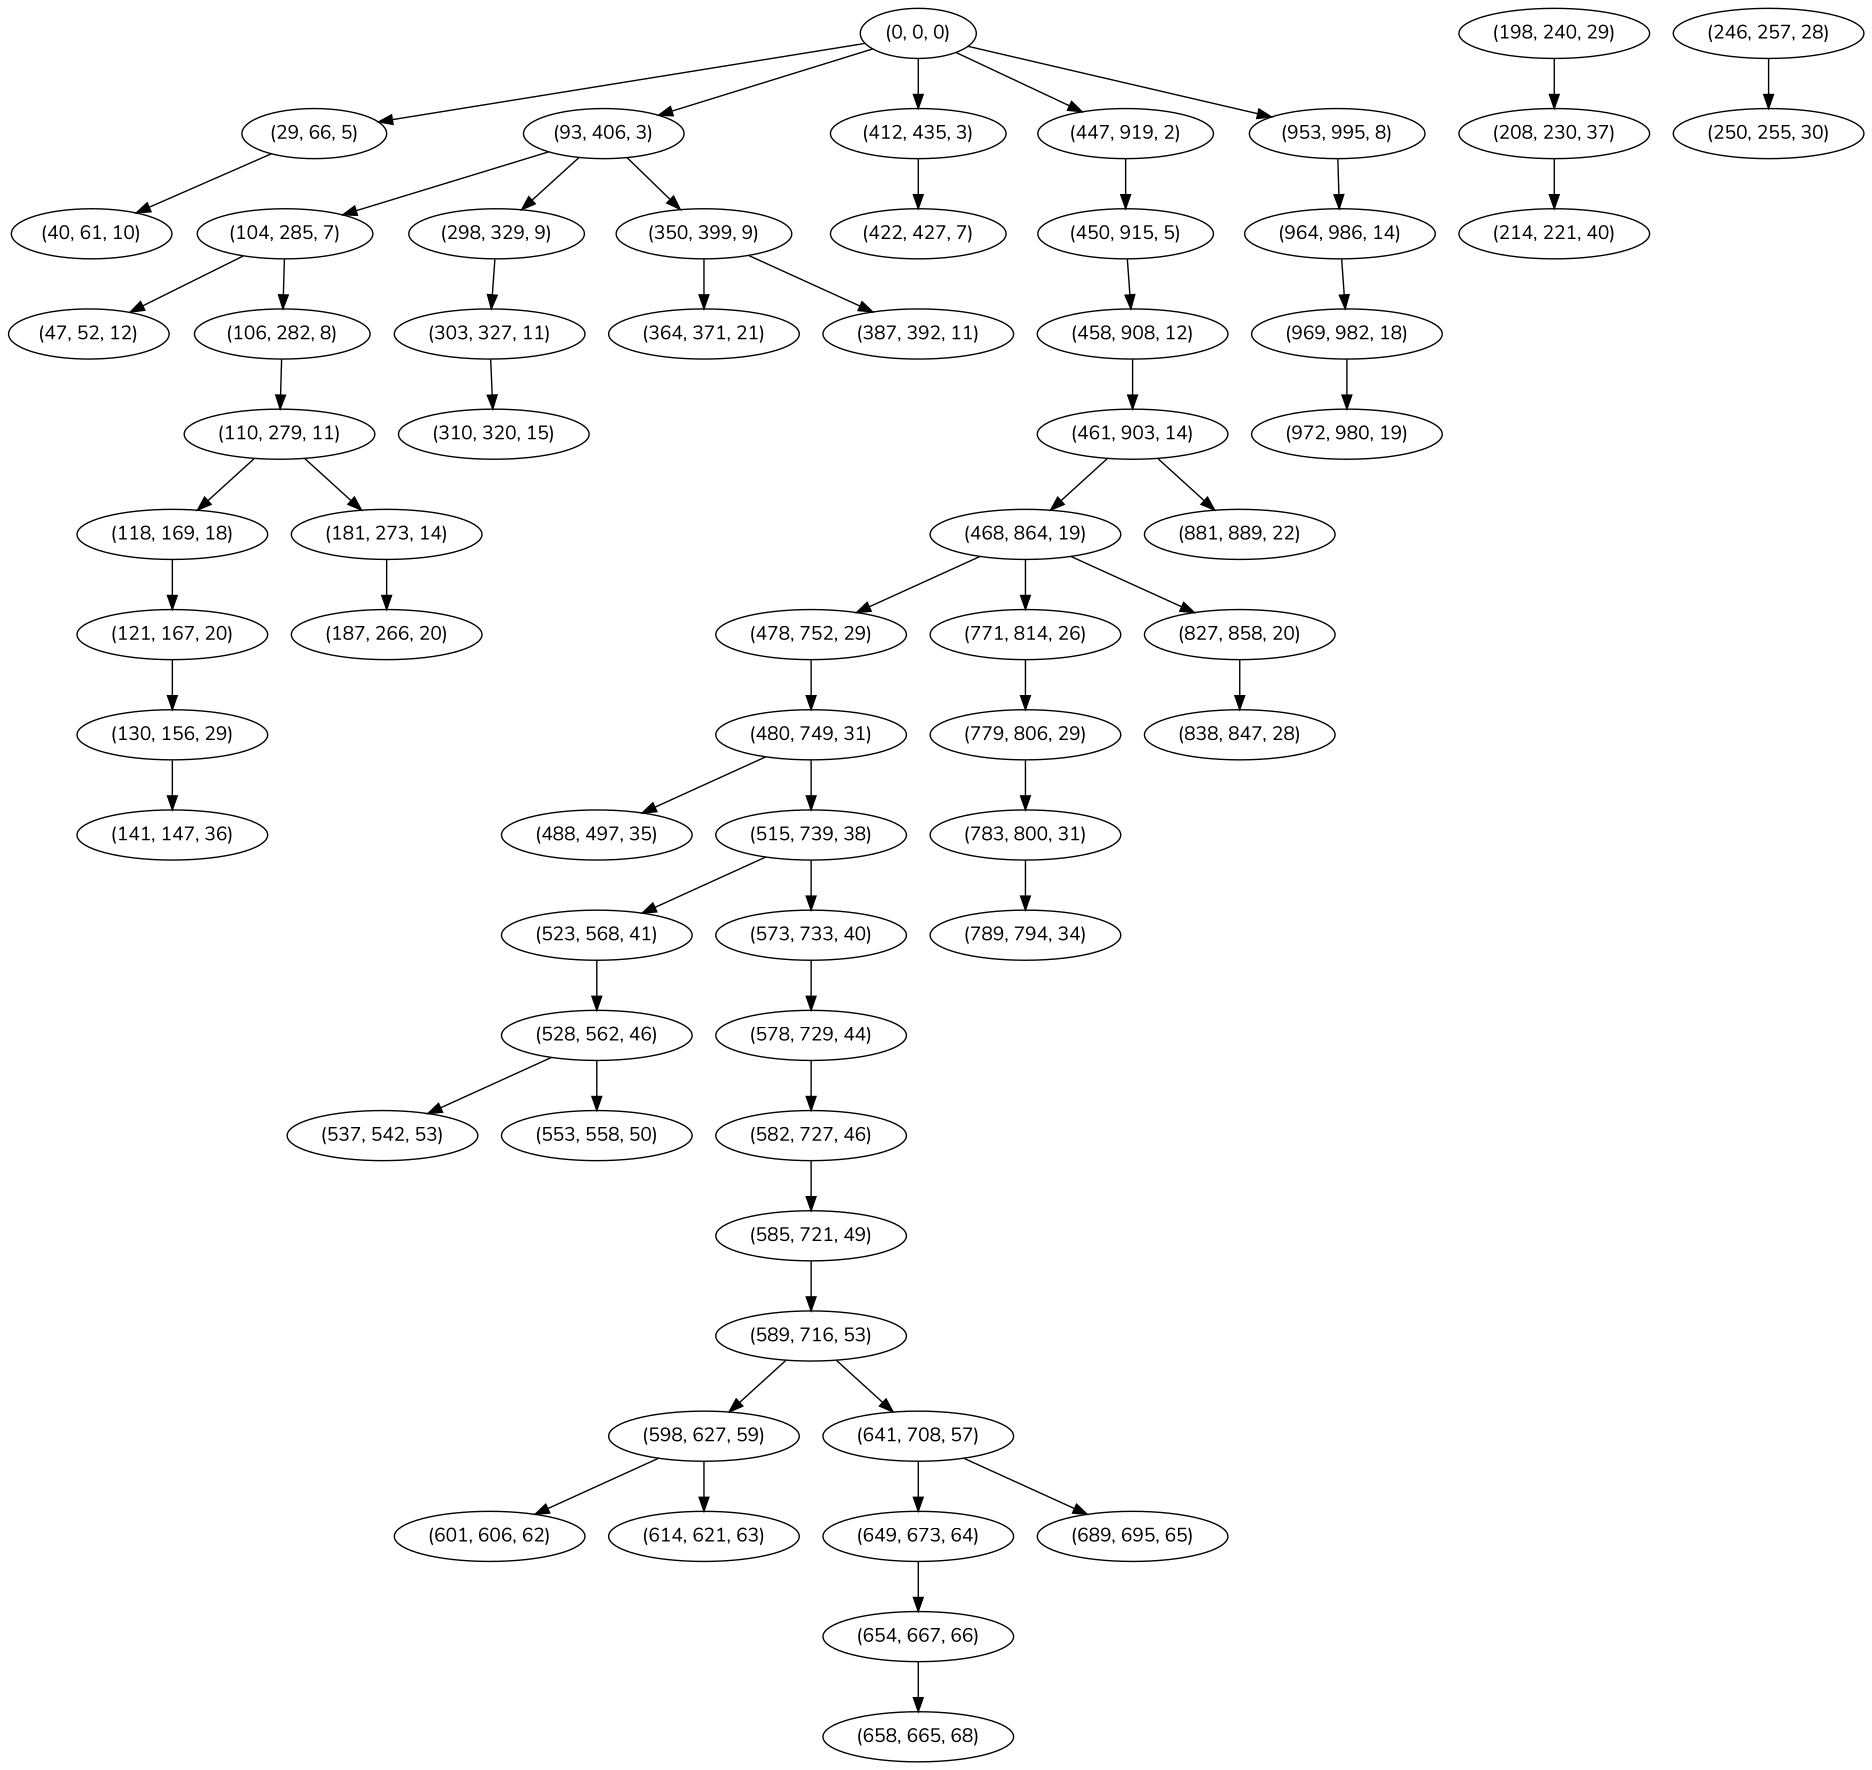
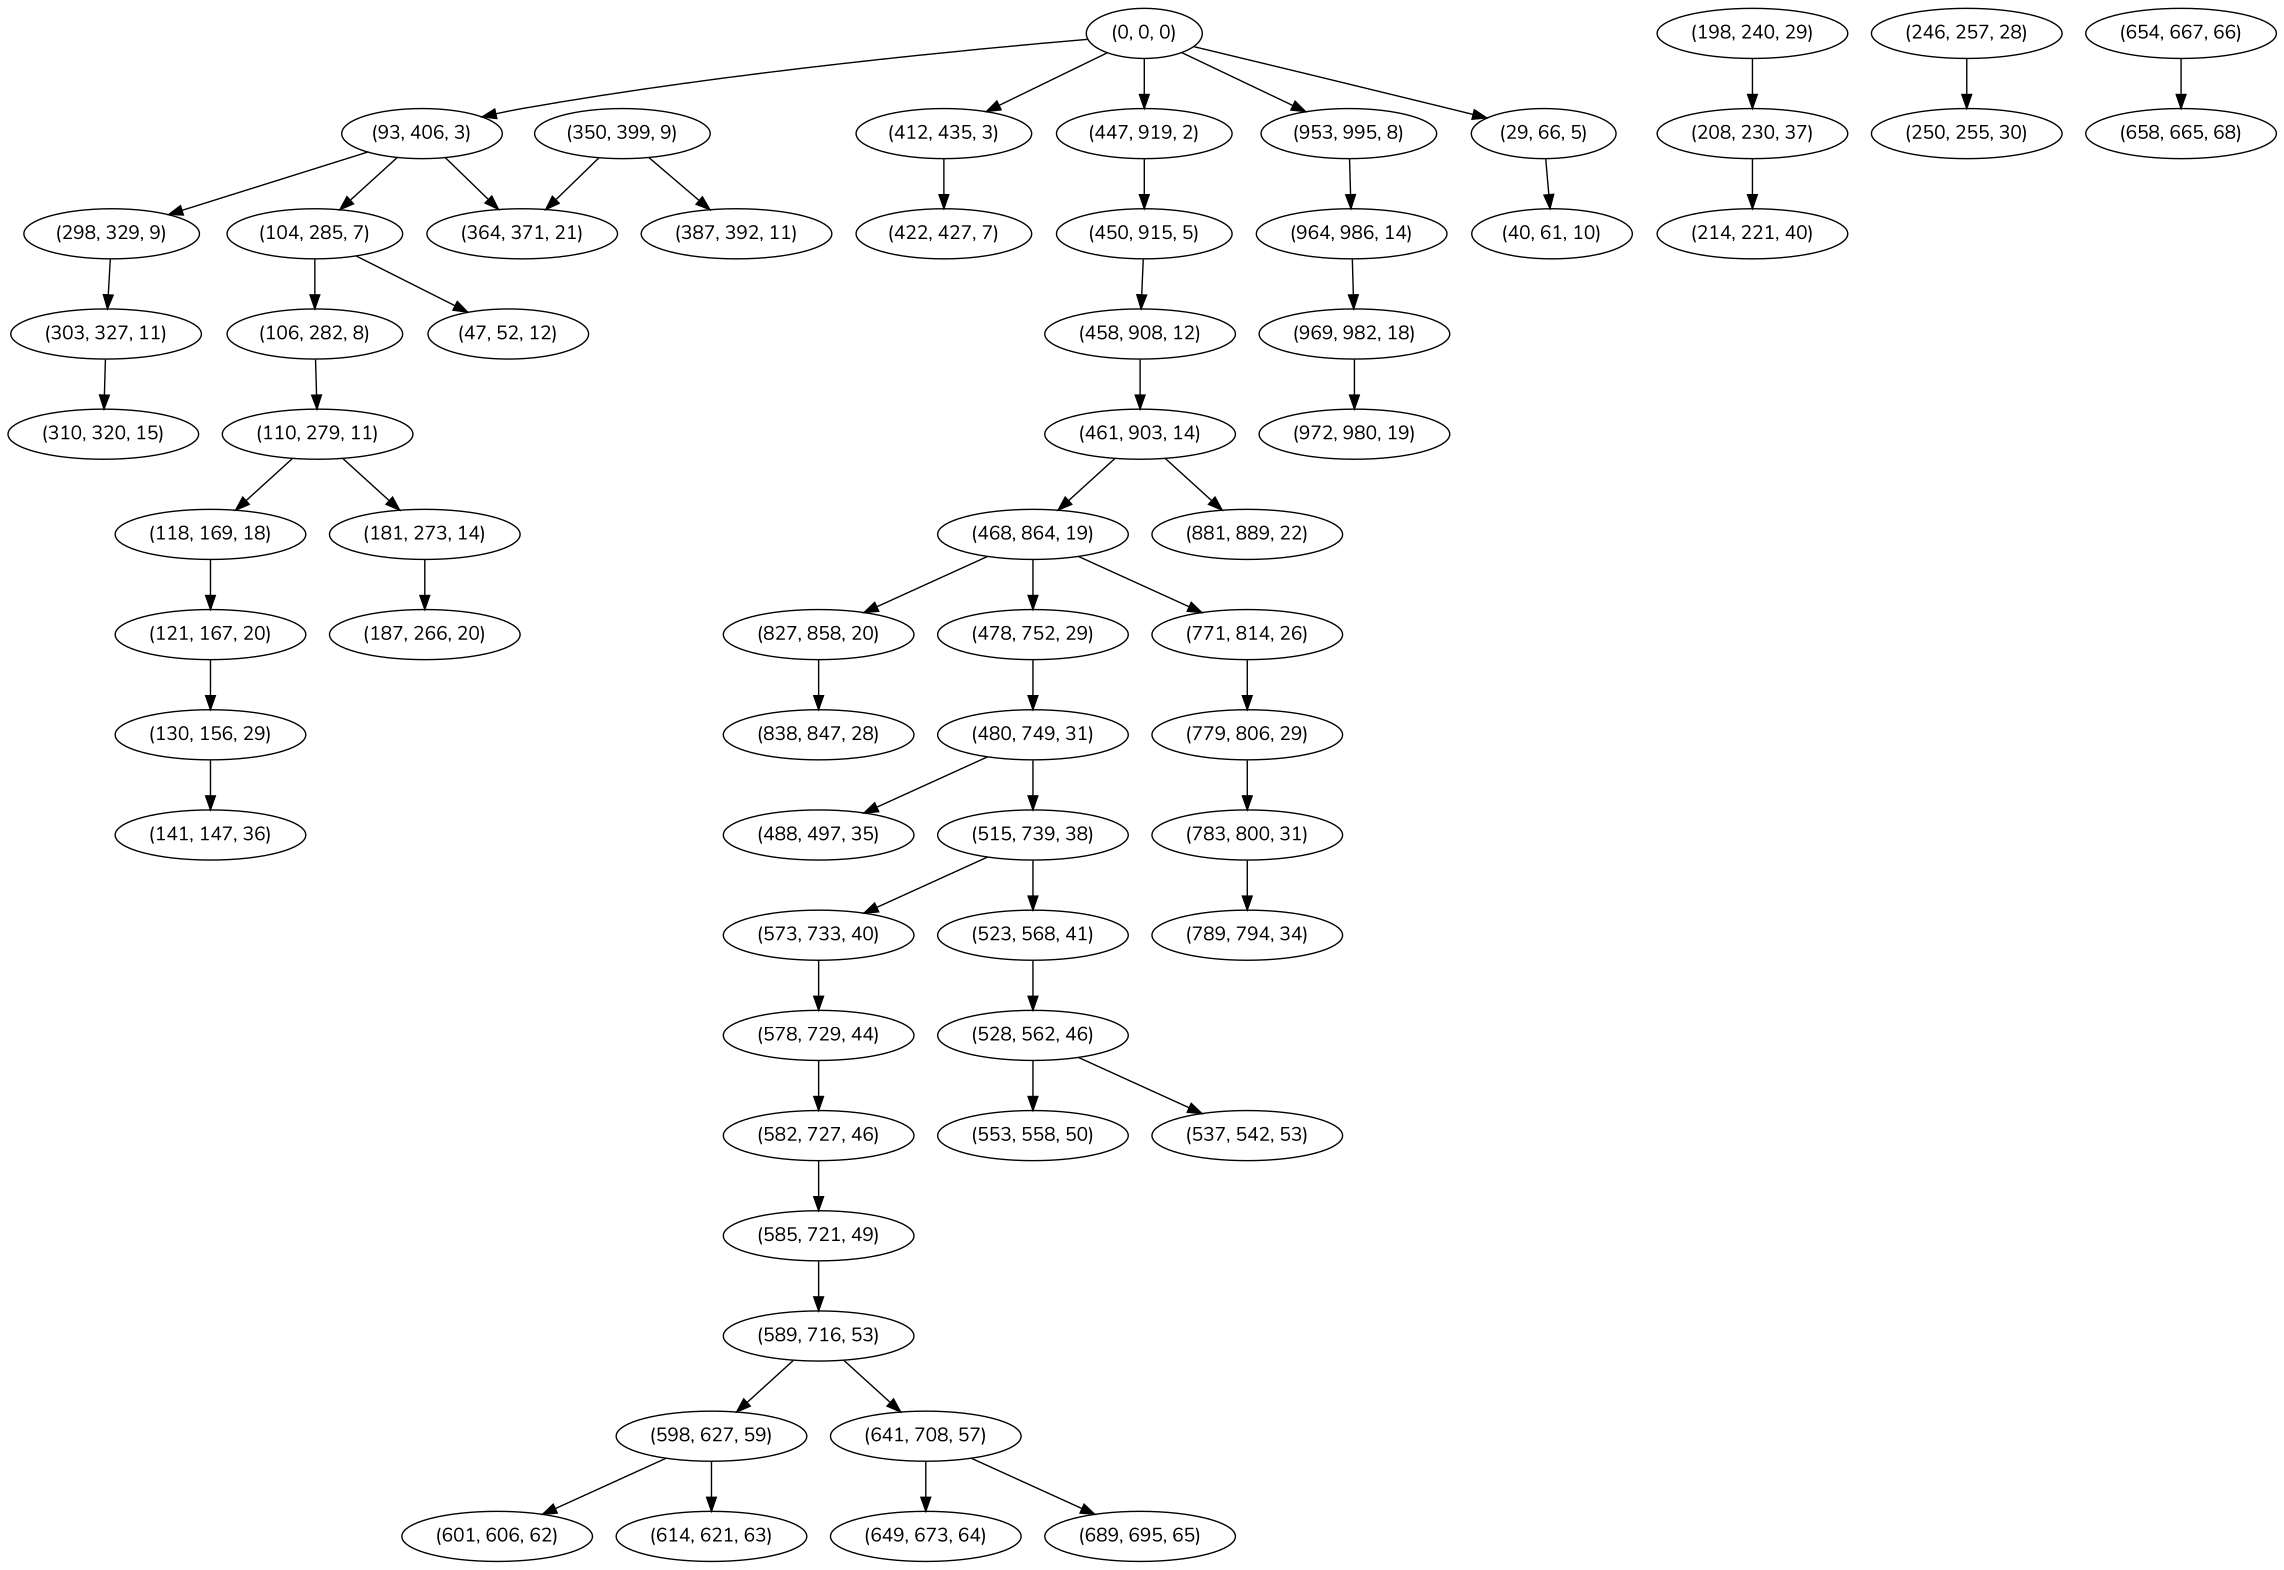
(648, 178) -> (467, 178)
(918, 1580) -> none
